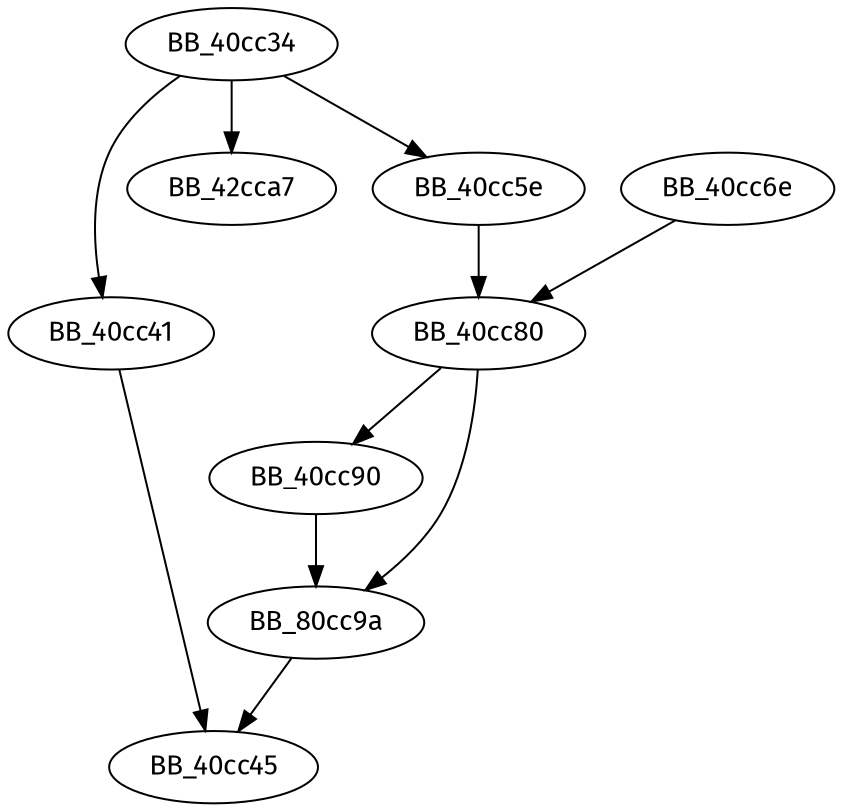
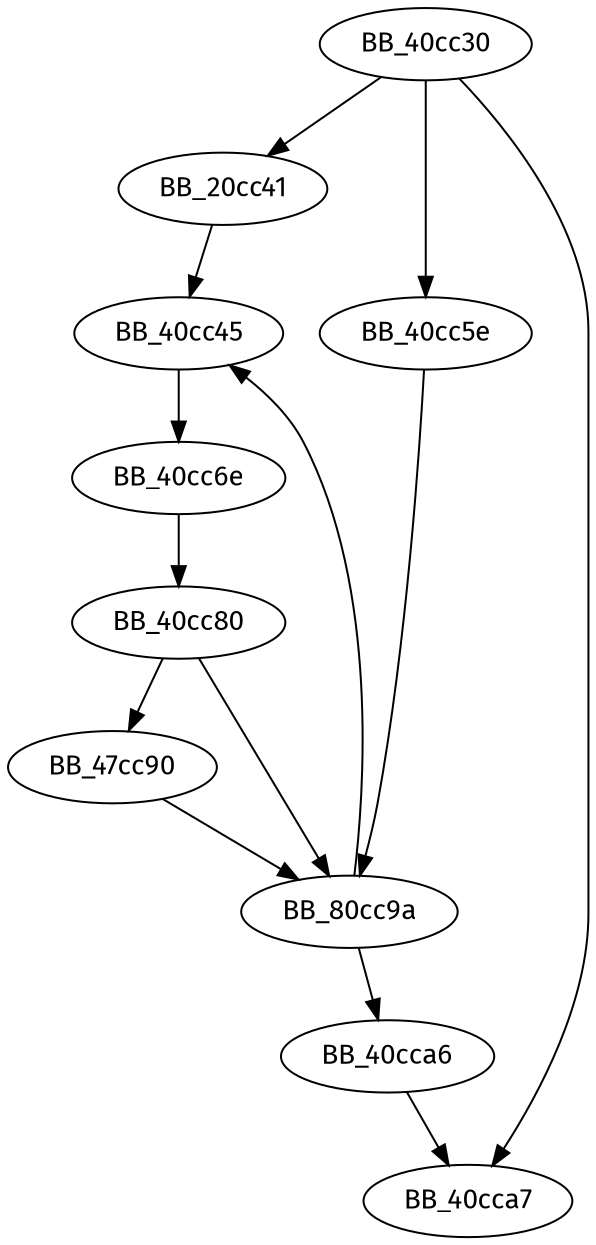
(232, 44) -> (426, 44)
(232, 189) -> (468, 1201)
(479, 251) -> (404, 614)
(111, 333) -> (223, 189)
none -> (179, 396)
(316, 478) -> (112, 767)
none -> (388, 1056)
